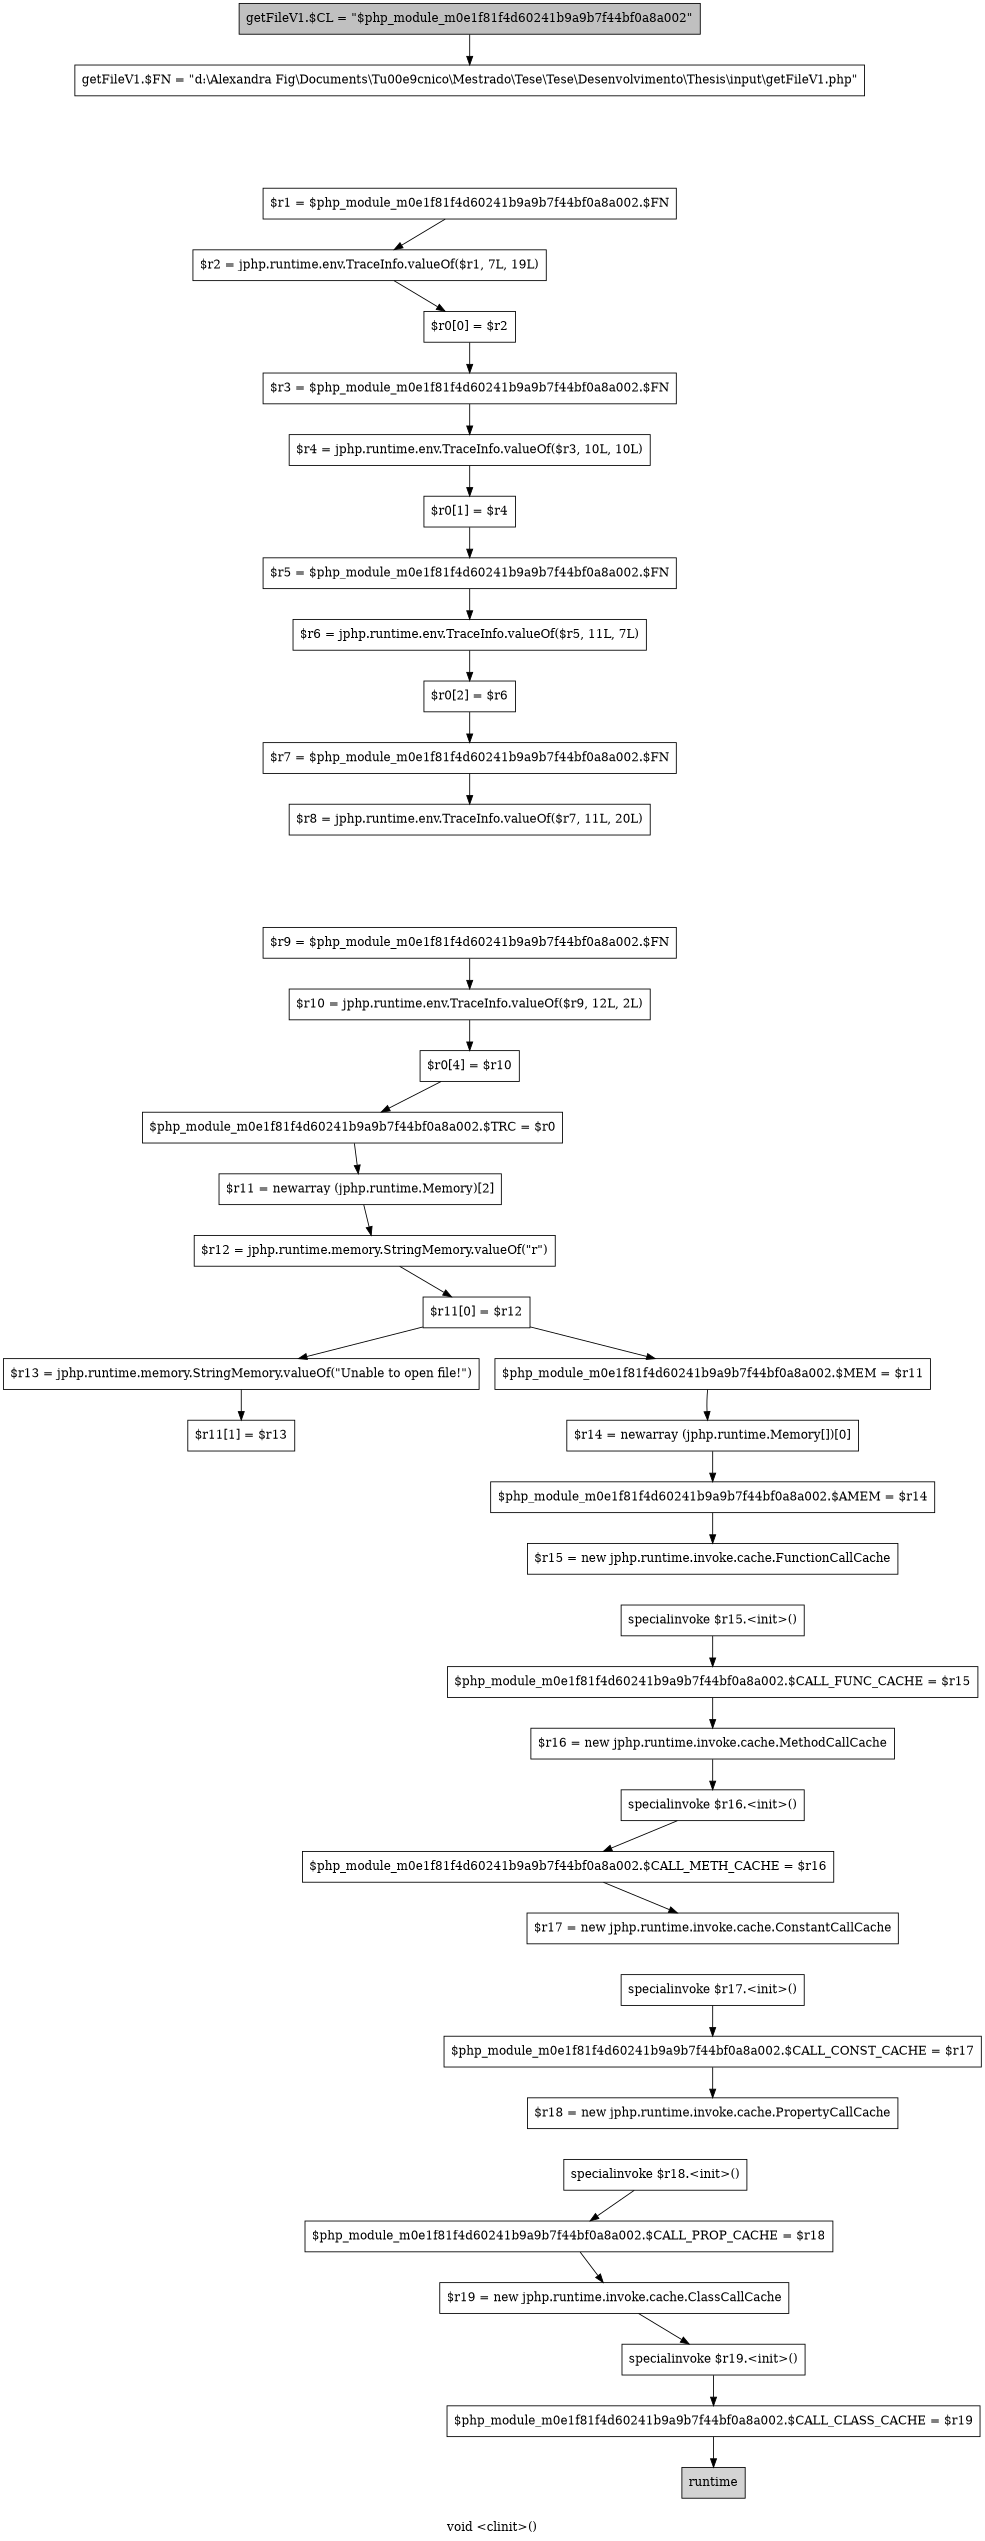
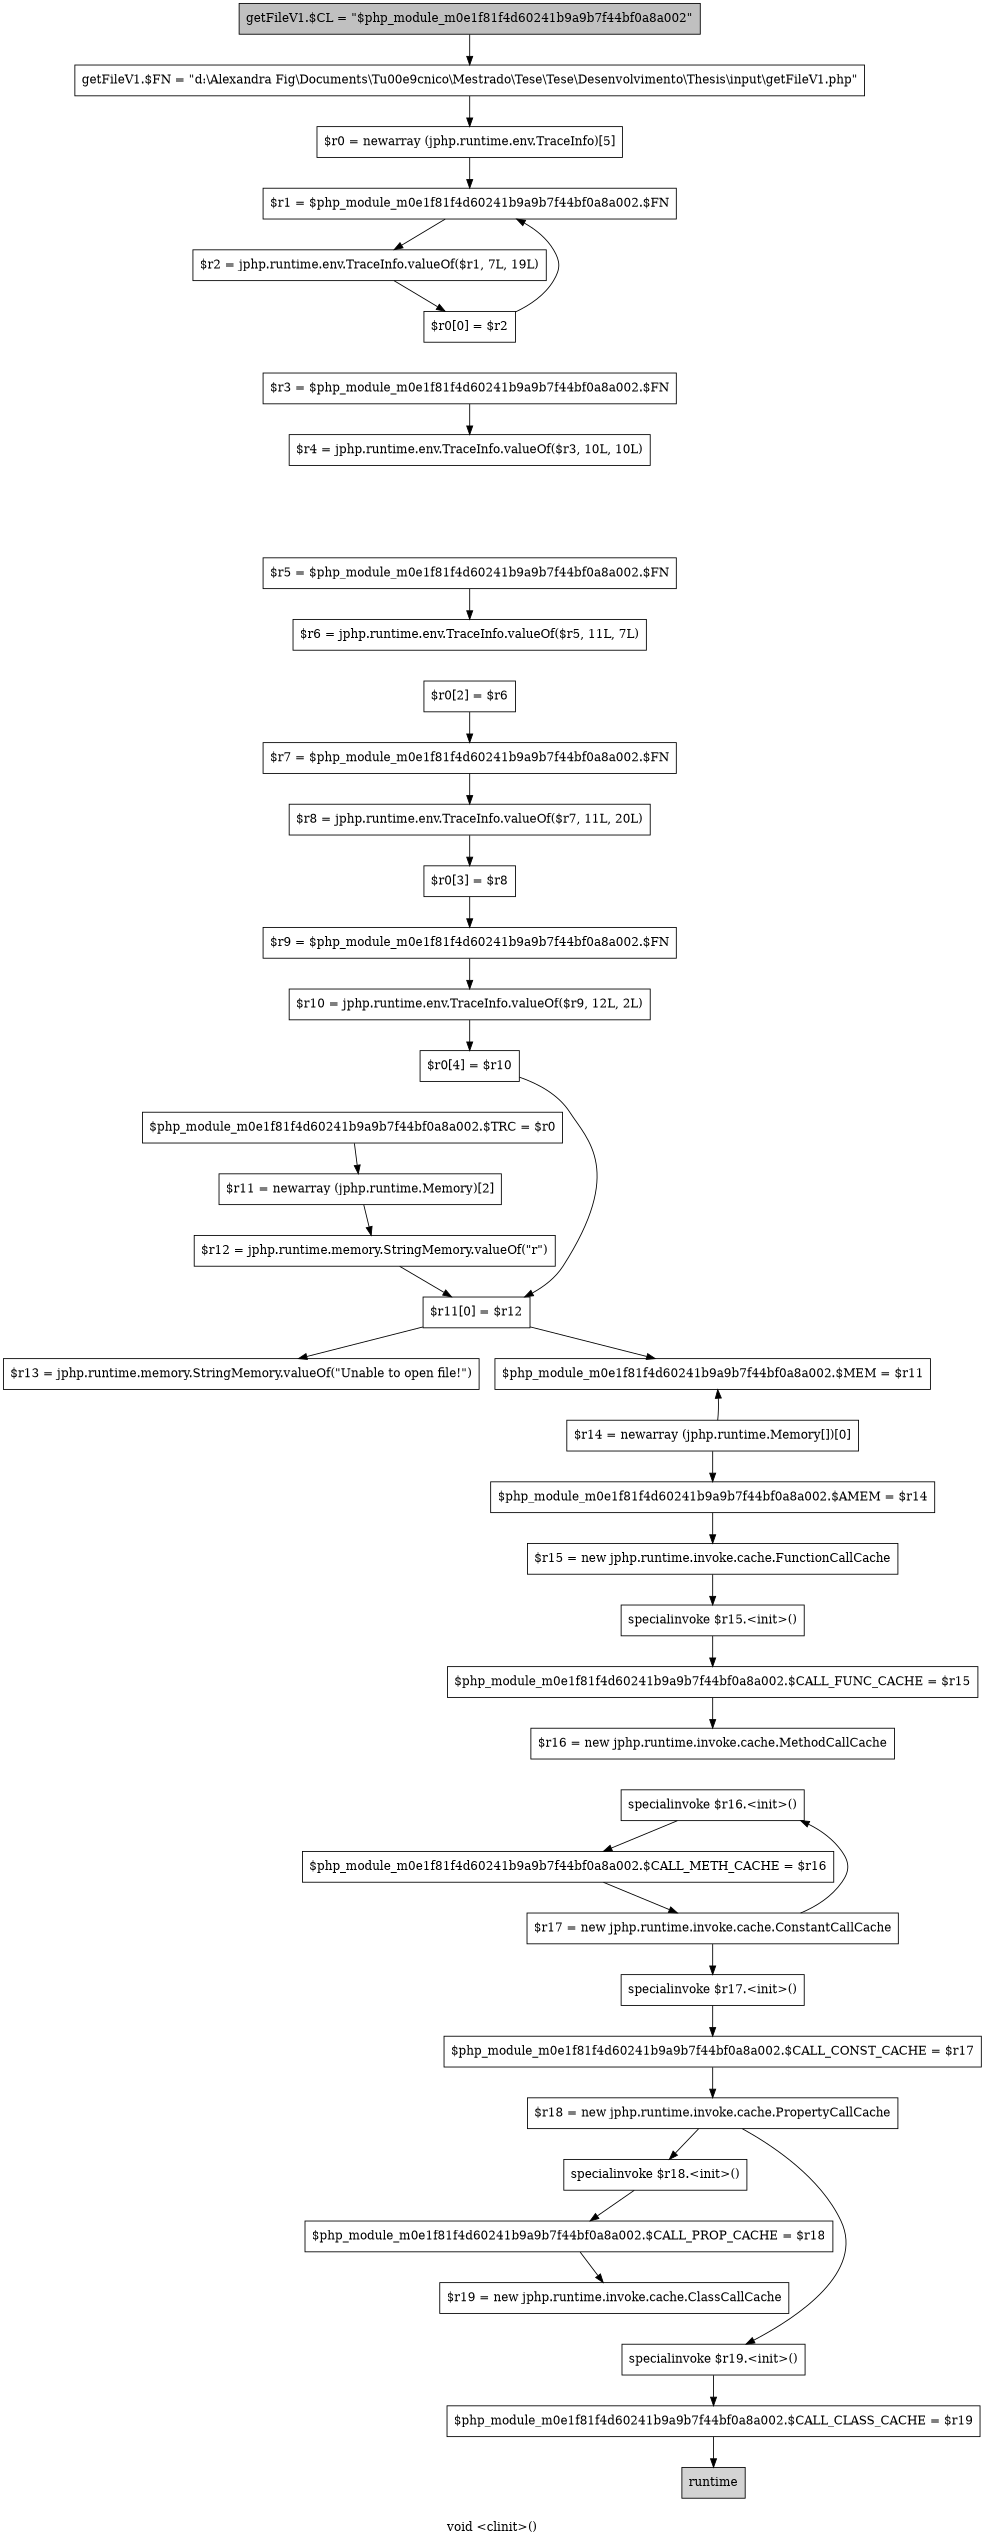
none -> (470, 142)
(470, 353) -> (558, 270)
(470, 512) -> none
(470, 661) -> none
none -> (470, 881)
(415, 1095) -> (597, 1179)
(707, 1401) -> (718, 1409)
(241, 1436) -> none
none -> (713, 1585)
(713, 1770) -> (847, 1871)
none -> (713, 1955)
none -> (687, 2141)
(660, 2327) -> (844, 2233)
